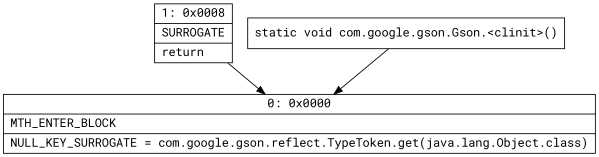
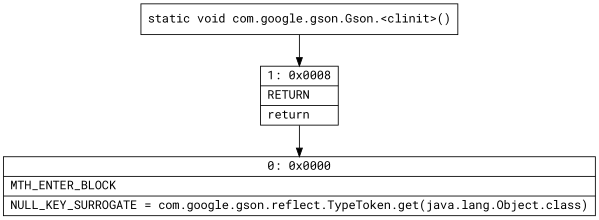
(193, 33) -> (289, 95)
(365, 69) -> (299, 46)
